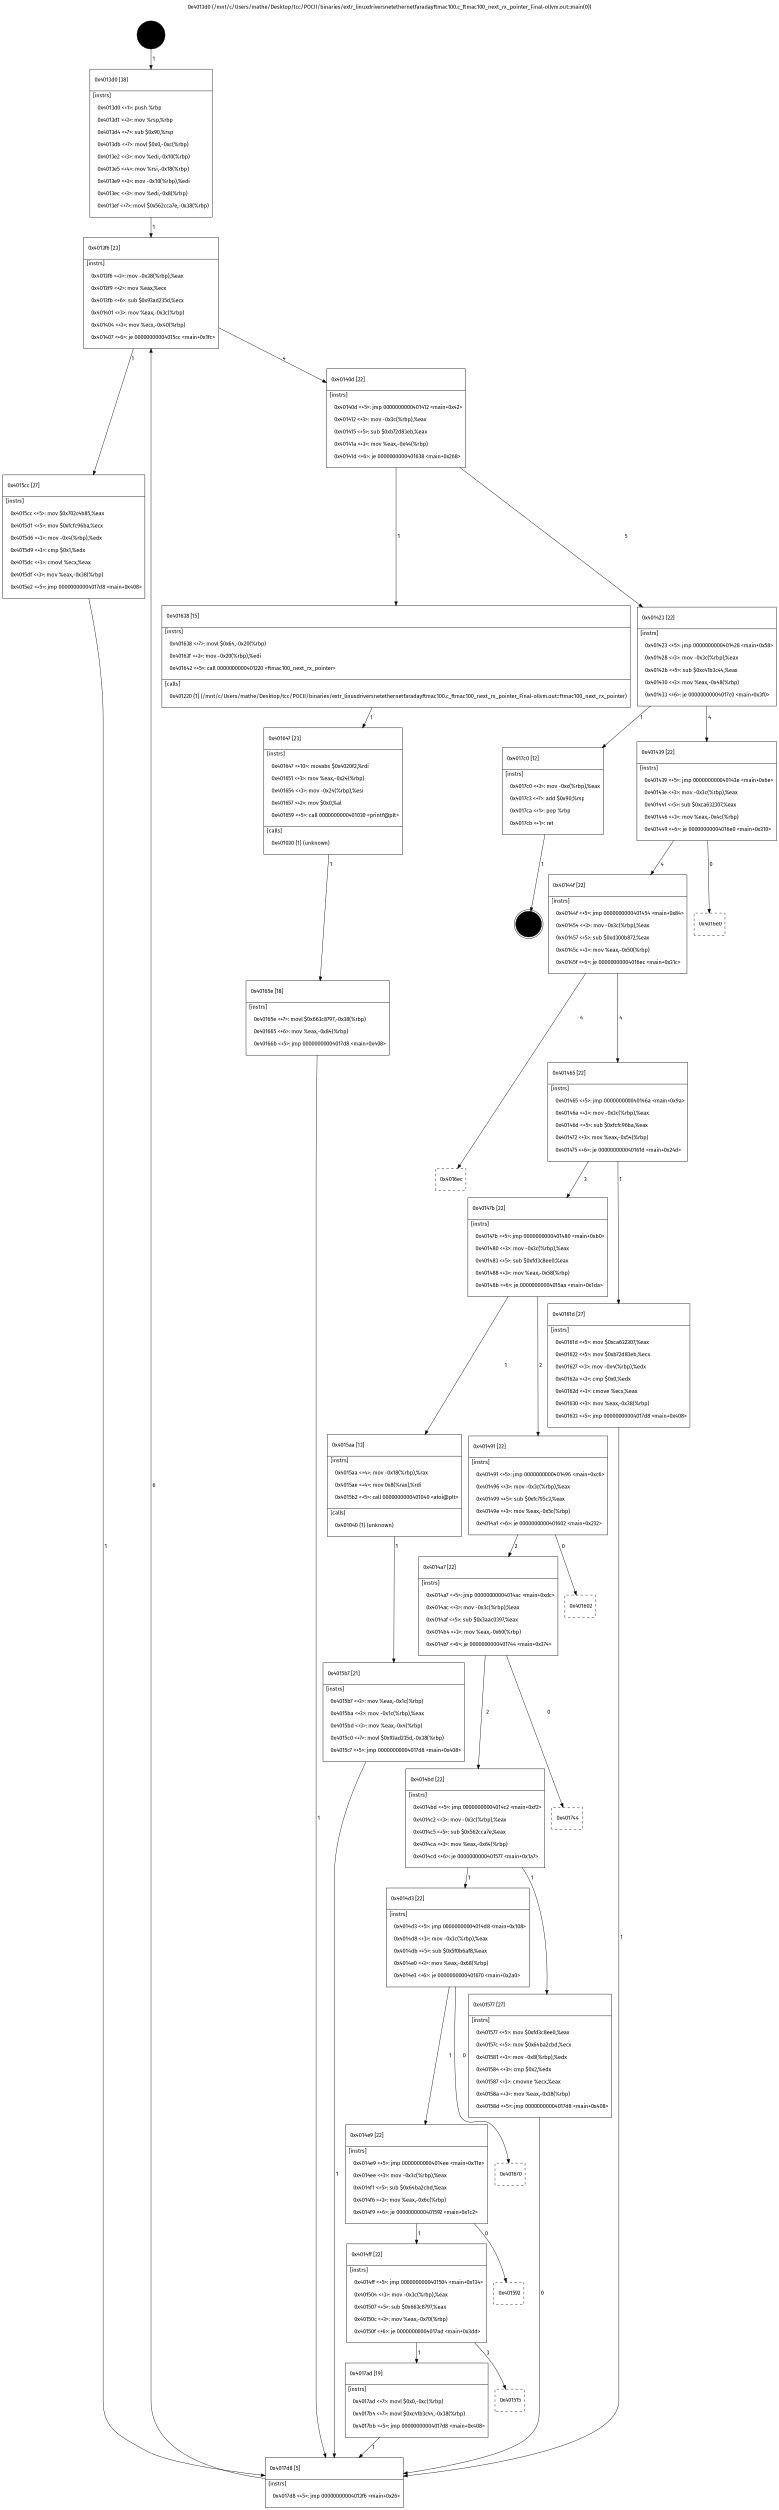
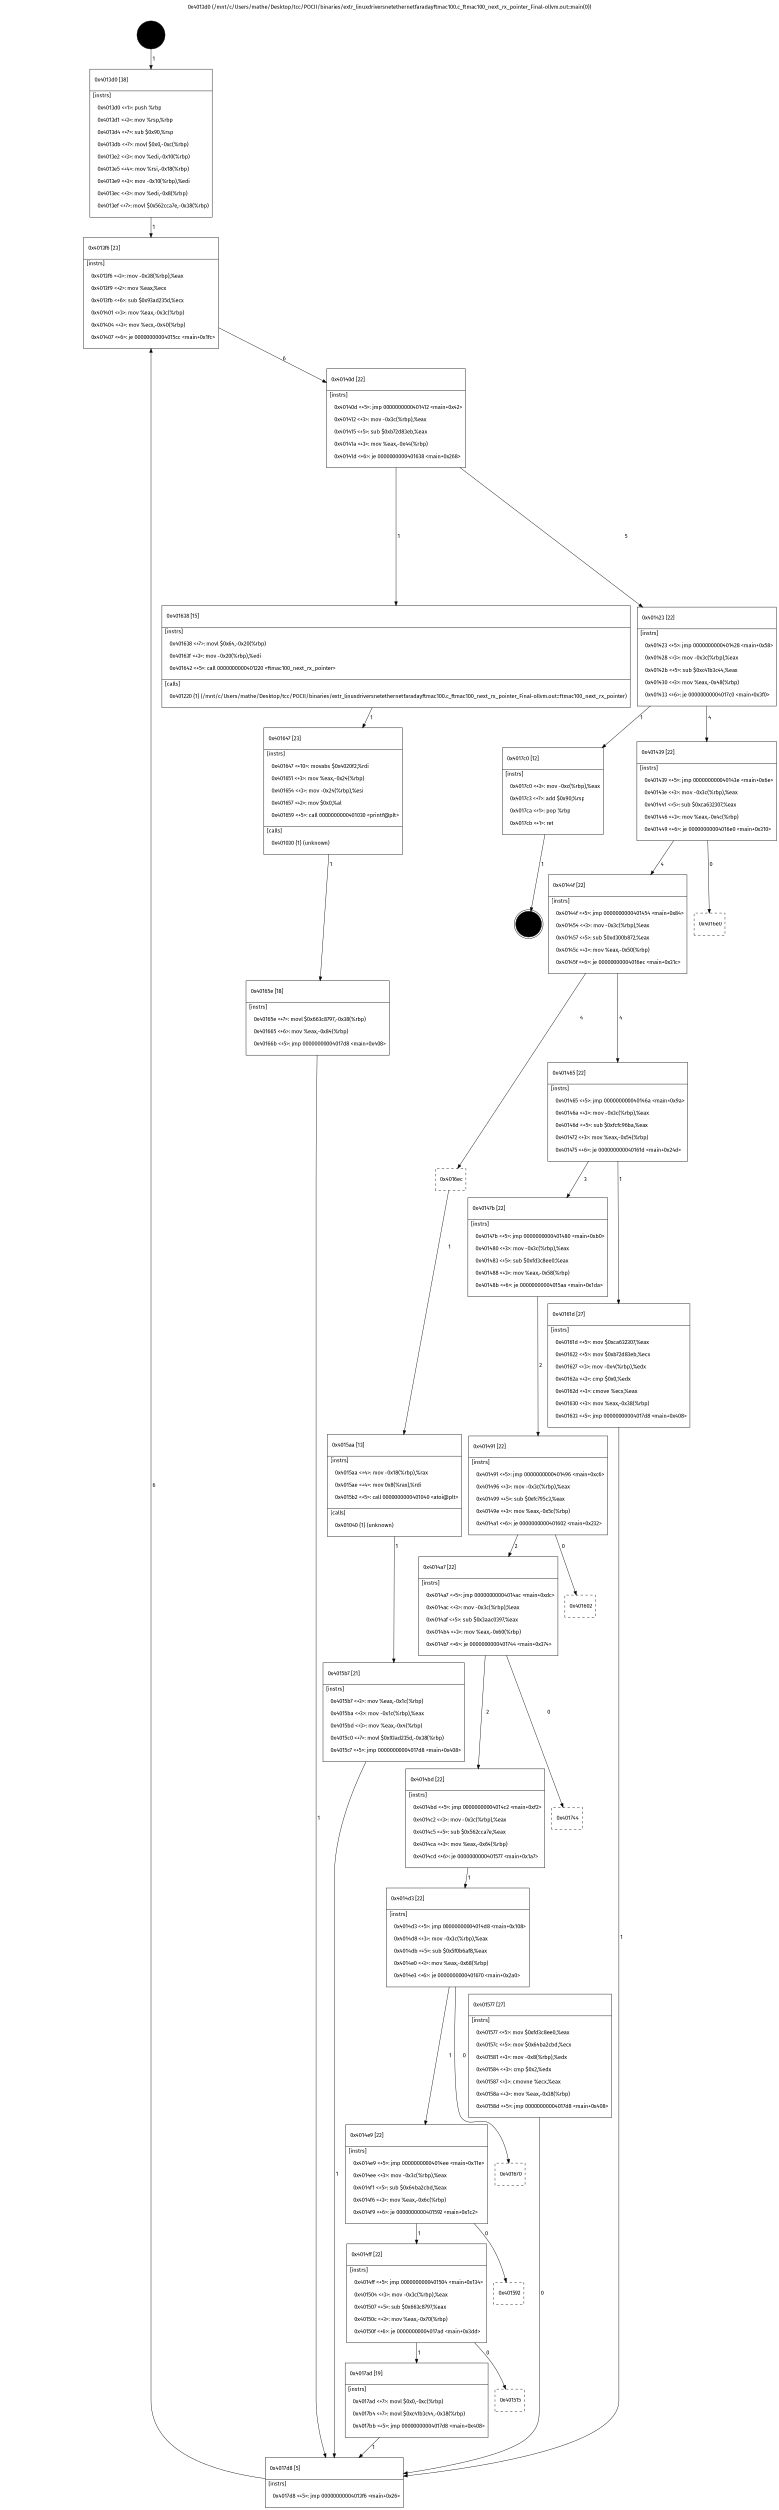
(284, 359) -> (284, 359)
(74, 537) -> none
(468, 1364) -> (427, 1310)
(543, 1927) -> none
(487, 2353) -> (487, 2353)
